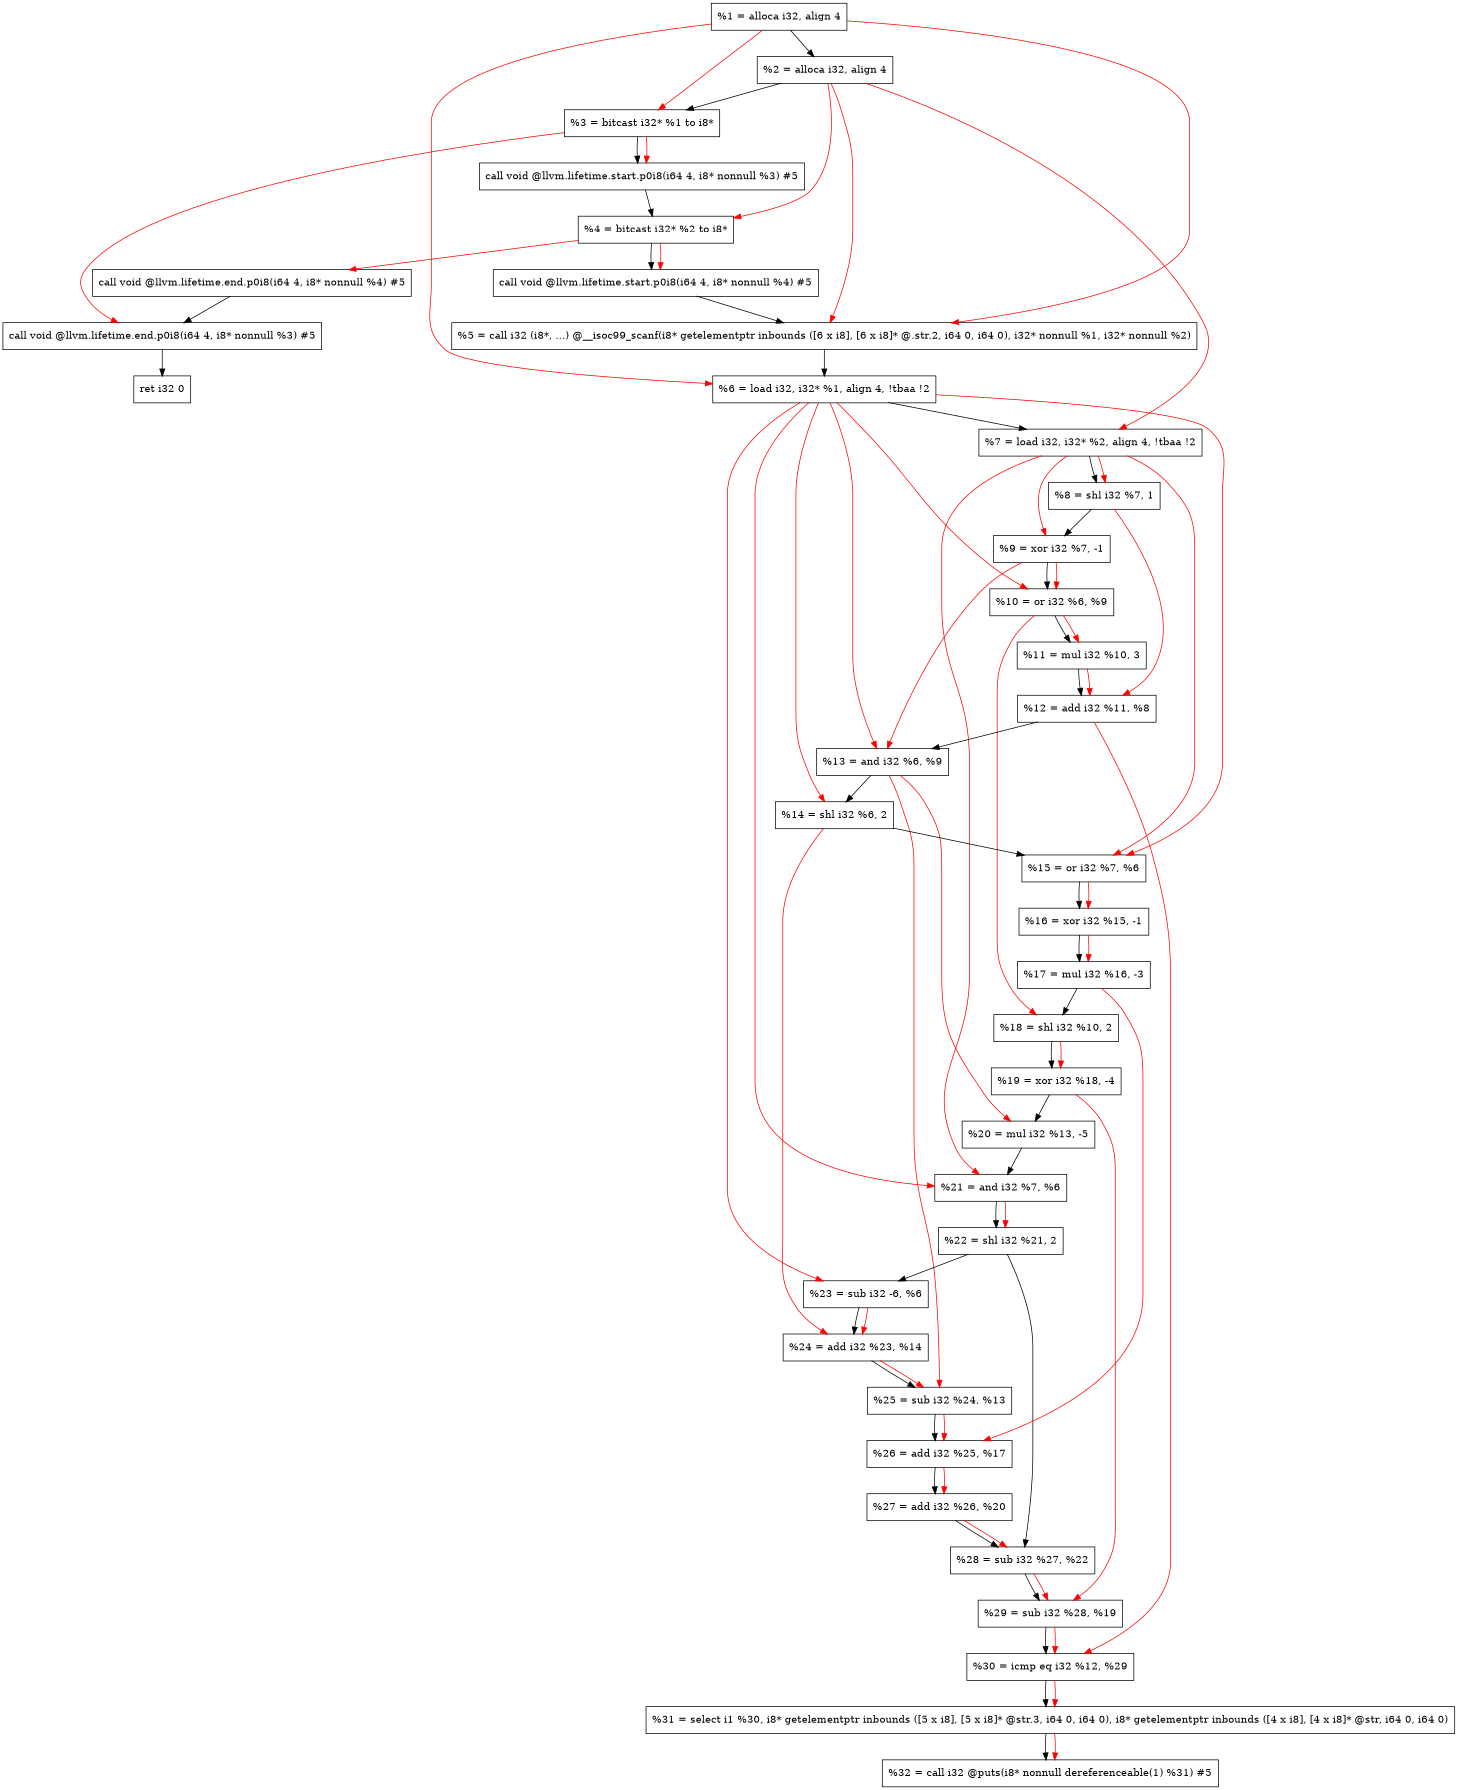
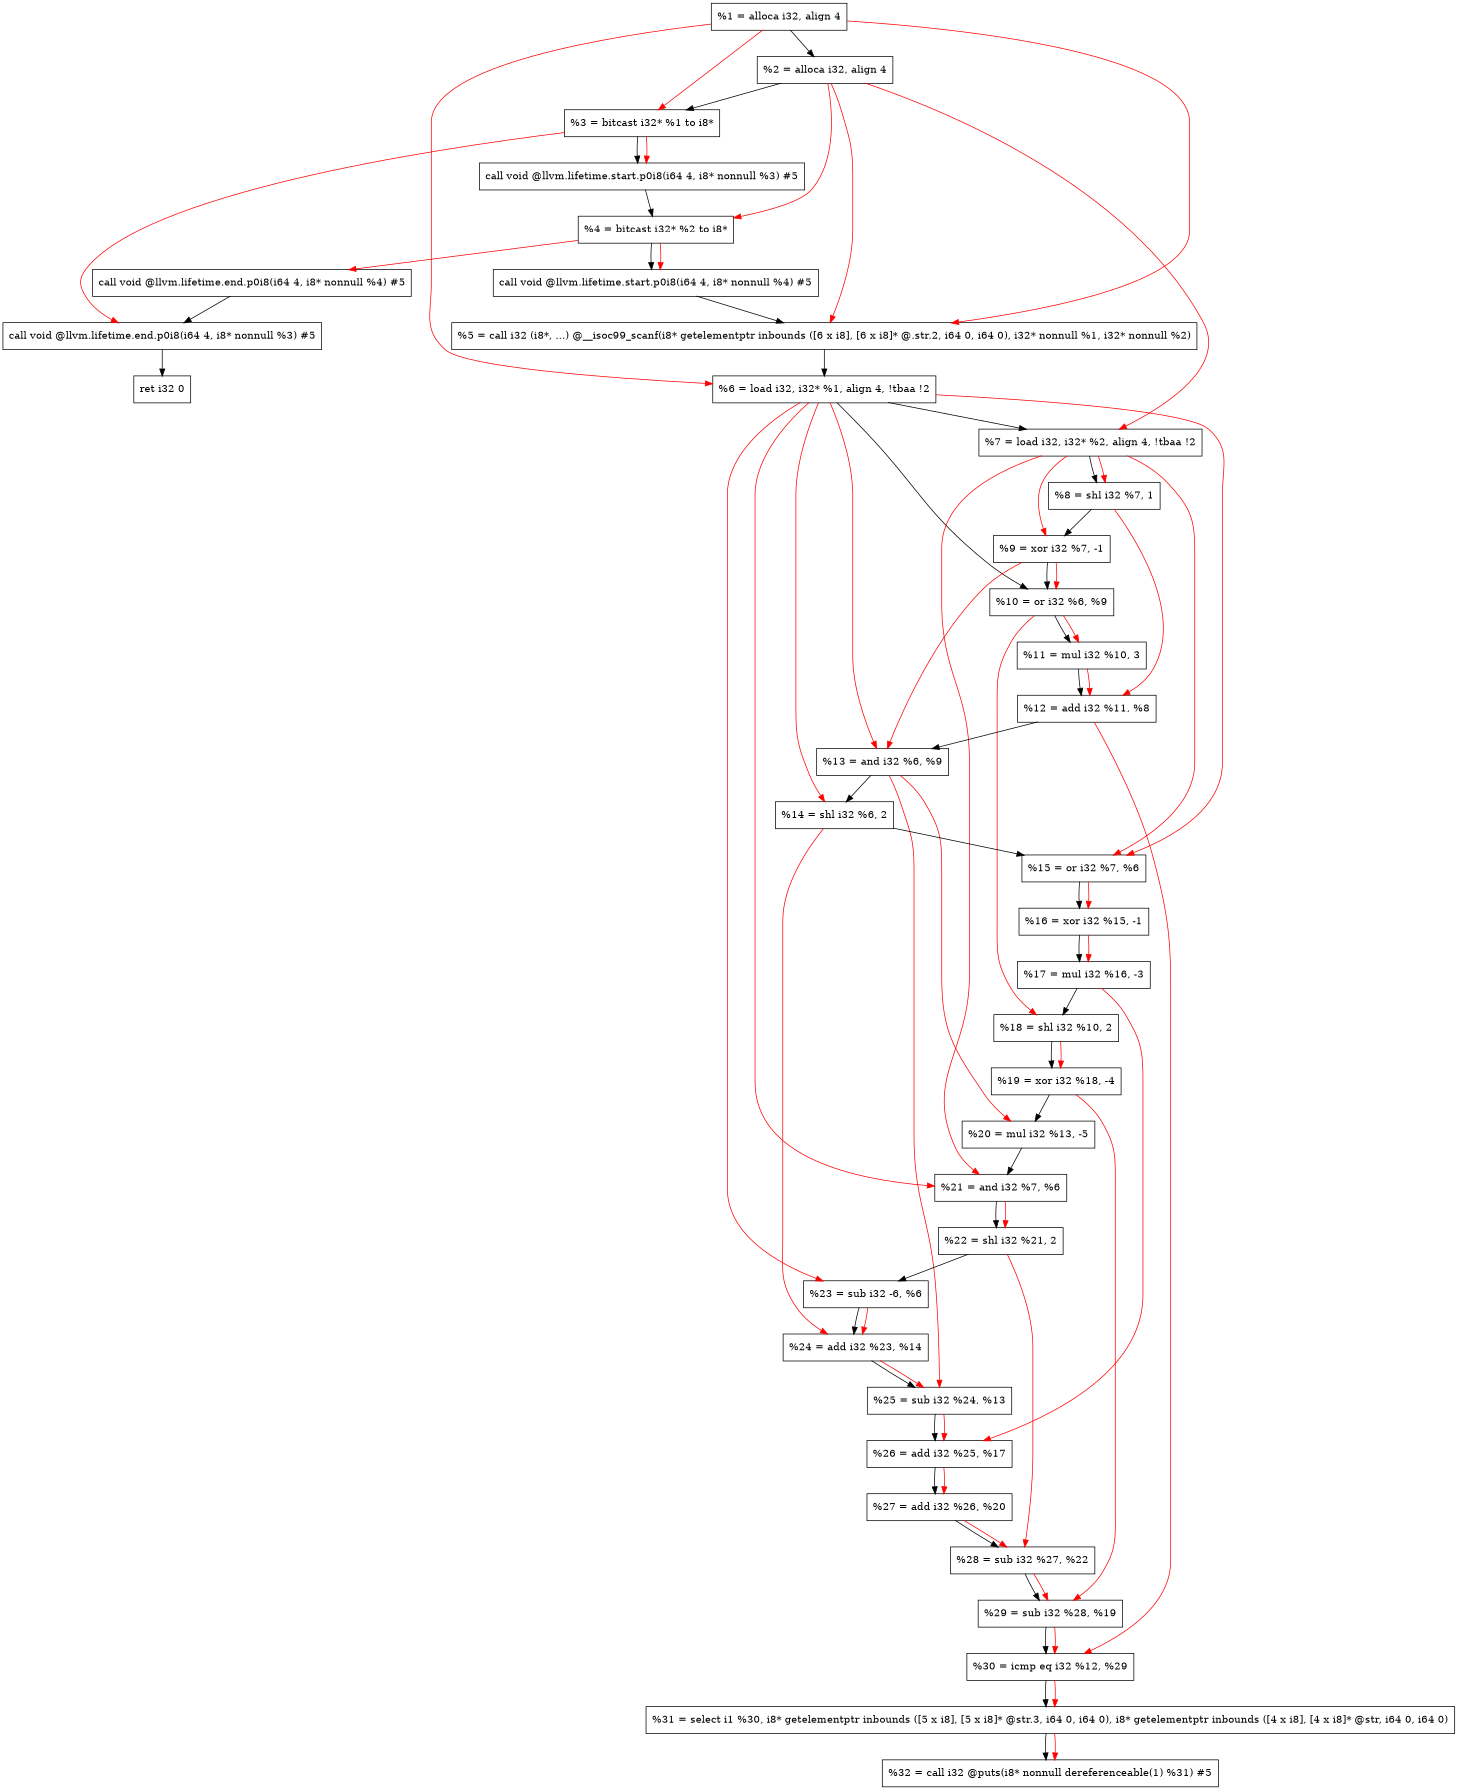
(924, 500) -> (924, 500)
(1033, 1395) -> (1033, 1395)
